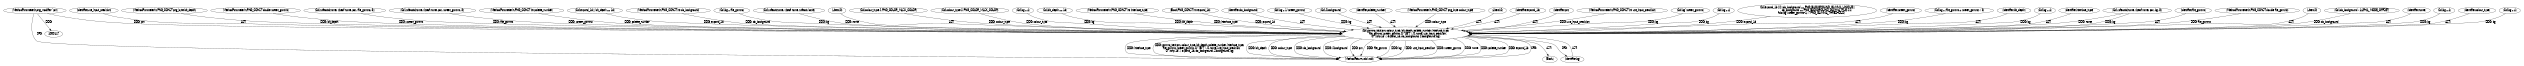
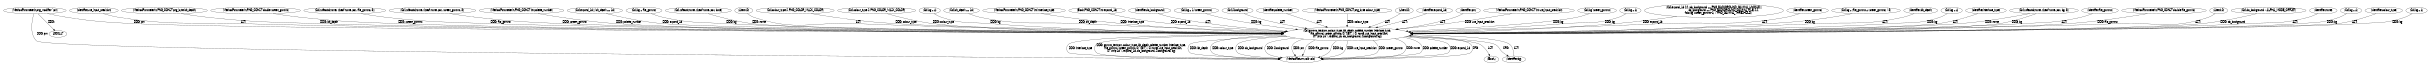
(668, 11) -> none
(789, 11) -> (698, 11)
(40, 34) -> (42, 34)
